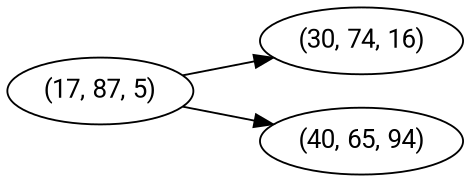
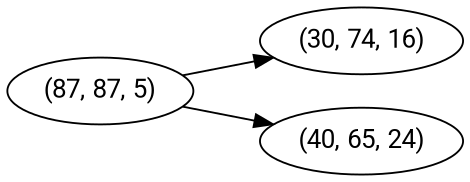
(100, 91) -> (100, 91)
(362, 141) -> (362, 141)
